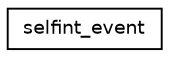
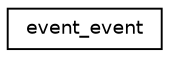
(85, 29) -> (85, 29)
